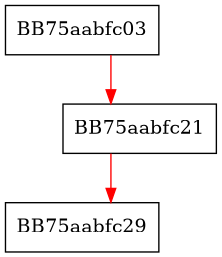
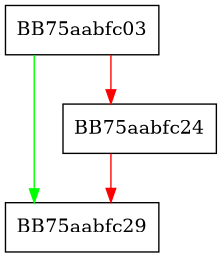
none -> (34, 122)
(140, 129) -> (140, 129)
